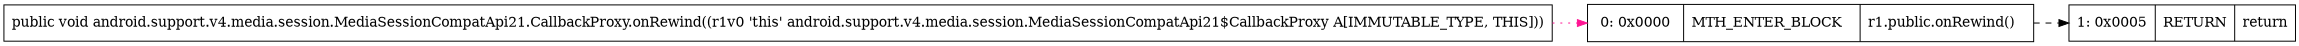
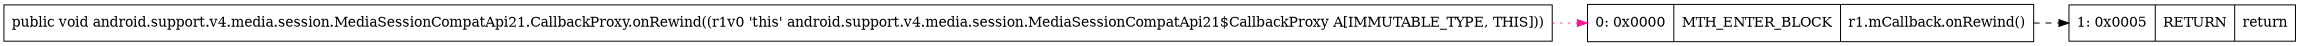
(1942, 23) -> (1937, 23)
